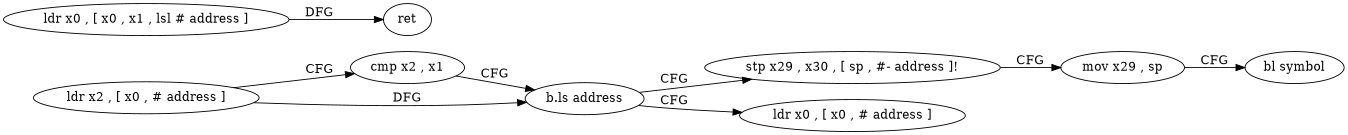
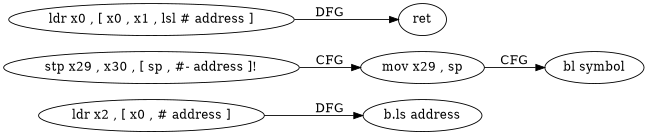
(407, 68) -> none
(691, 86) -> none
(852, 116) -> none
